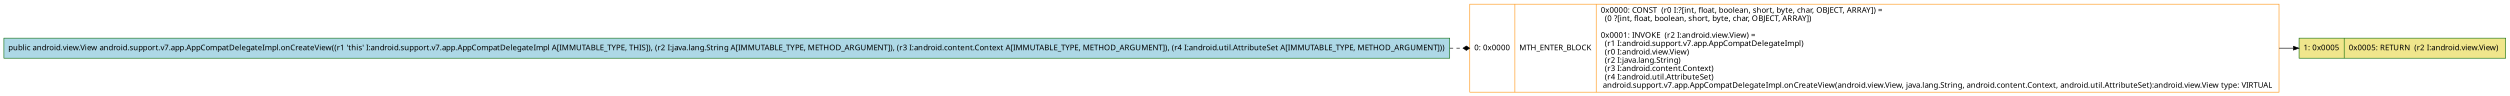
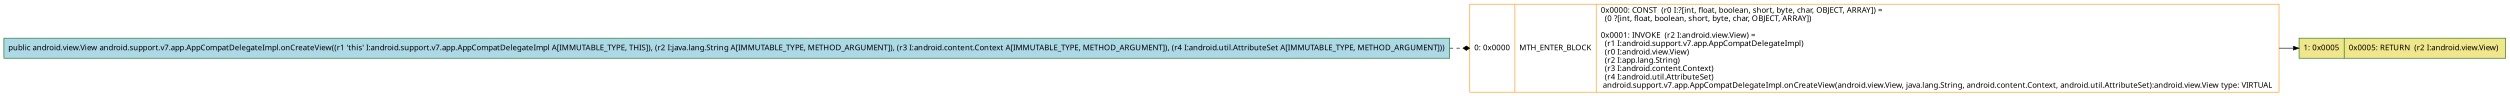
(1641, 60) -> (1640, 60)
